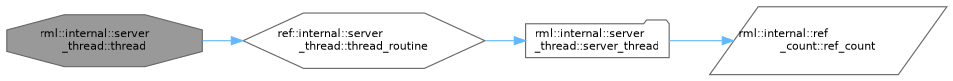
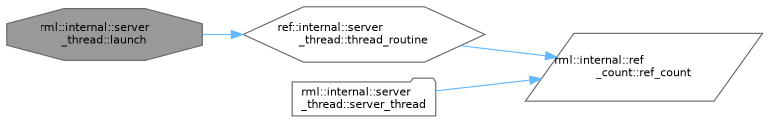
(105, 41) -> (105, 34)
(500, 41) -> (503, 51)
